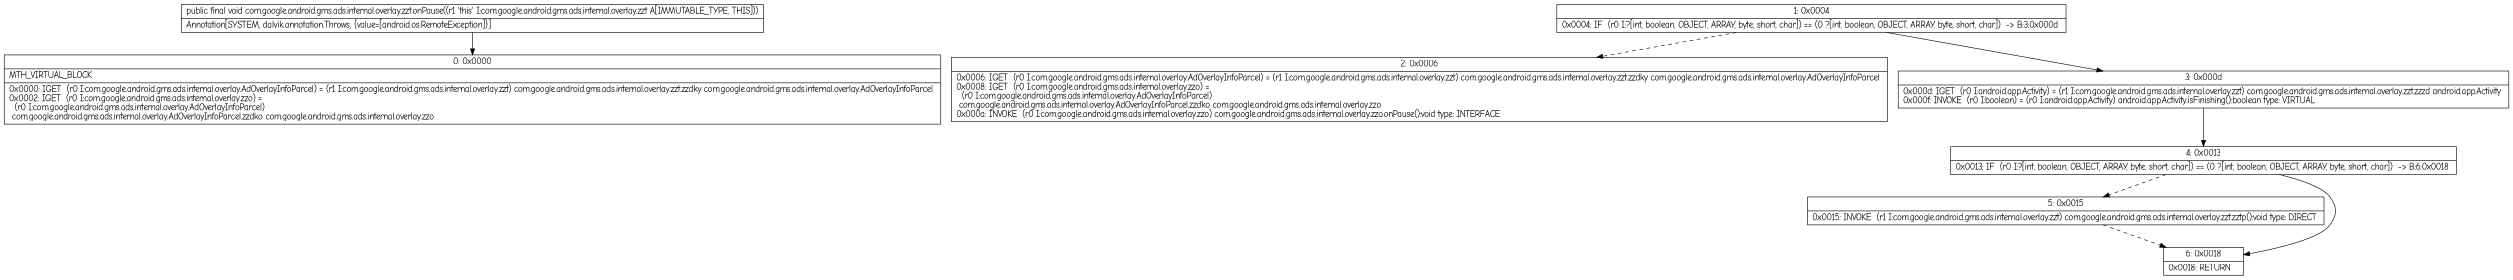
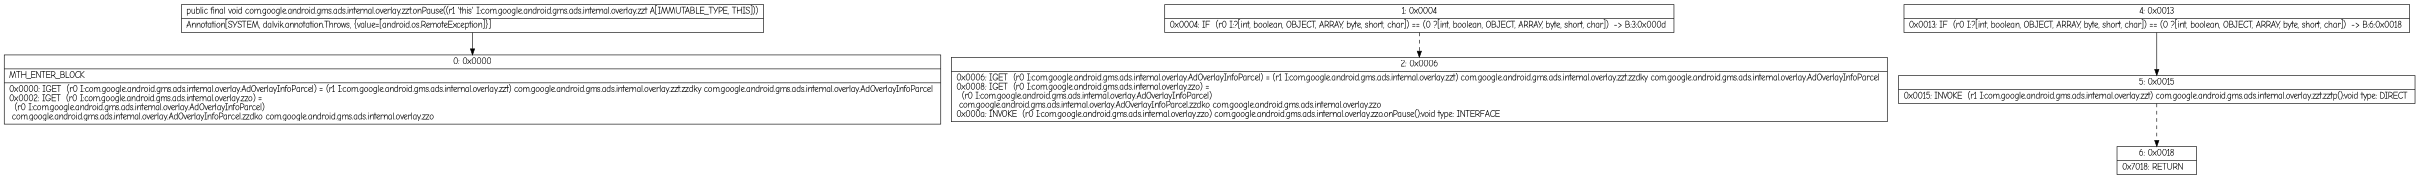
(50, 76) -> (47, 76)
(2204, 90) -> none
(2138, 185) -> (2157, 51)
(2330, 225) -> none
(2204, 268) -> (2157, 167)
